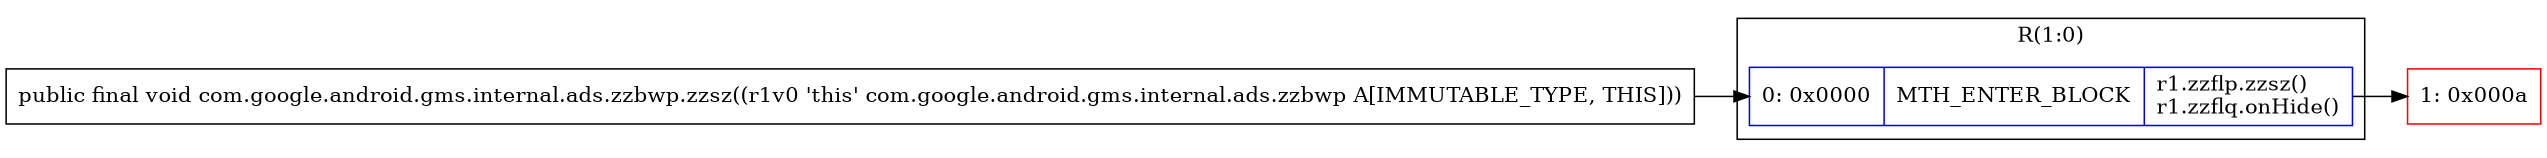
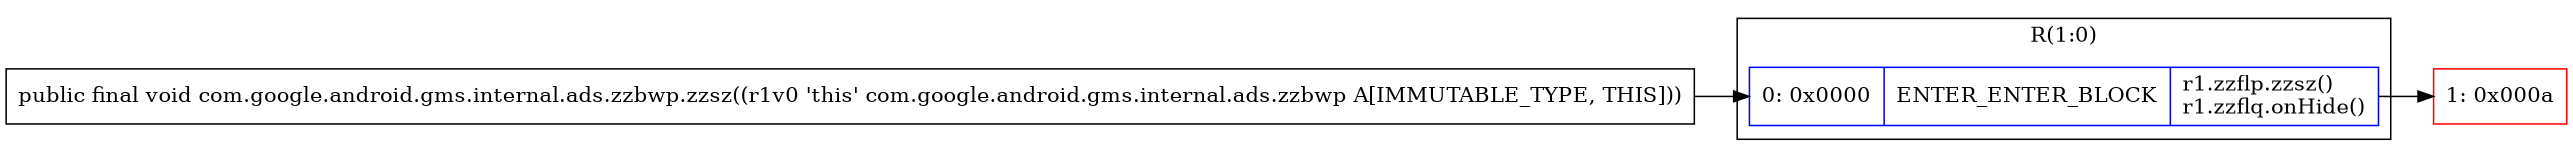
(2014, 96) -> (2027, 96)
